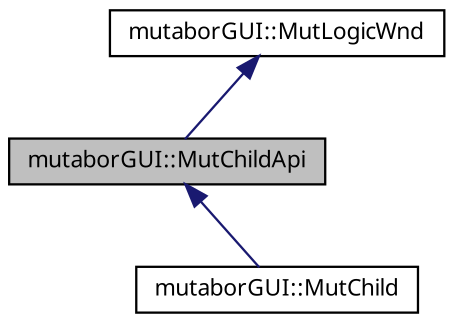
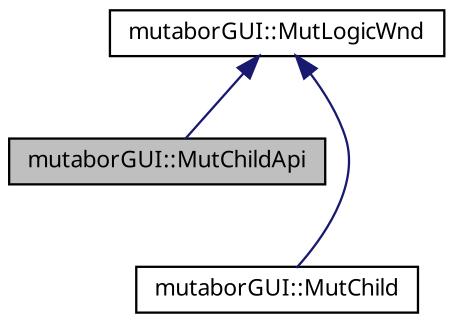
(230, 235) -> (348, 173)
